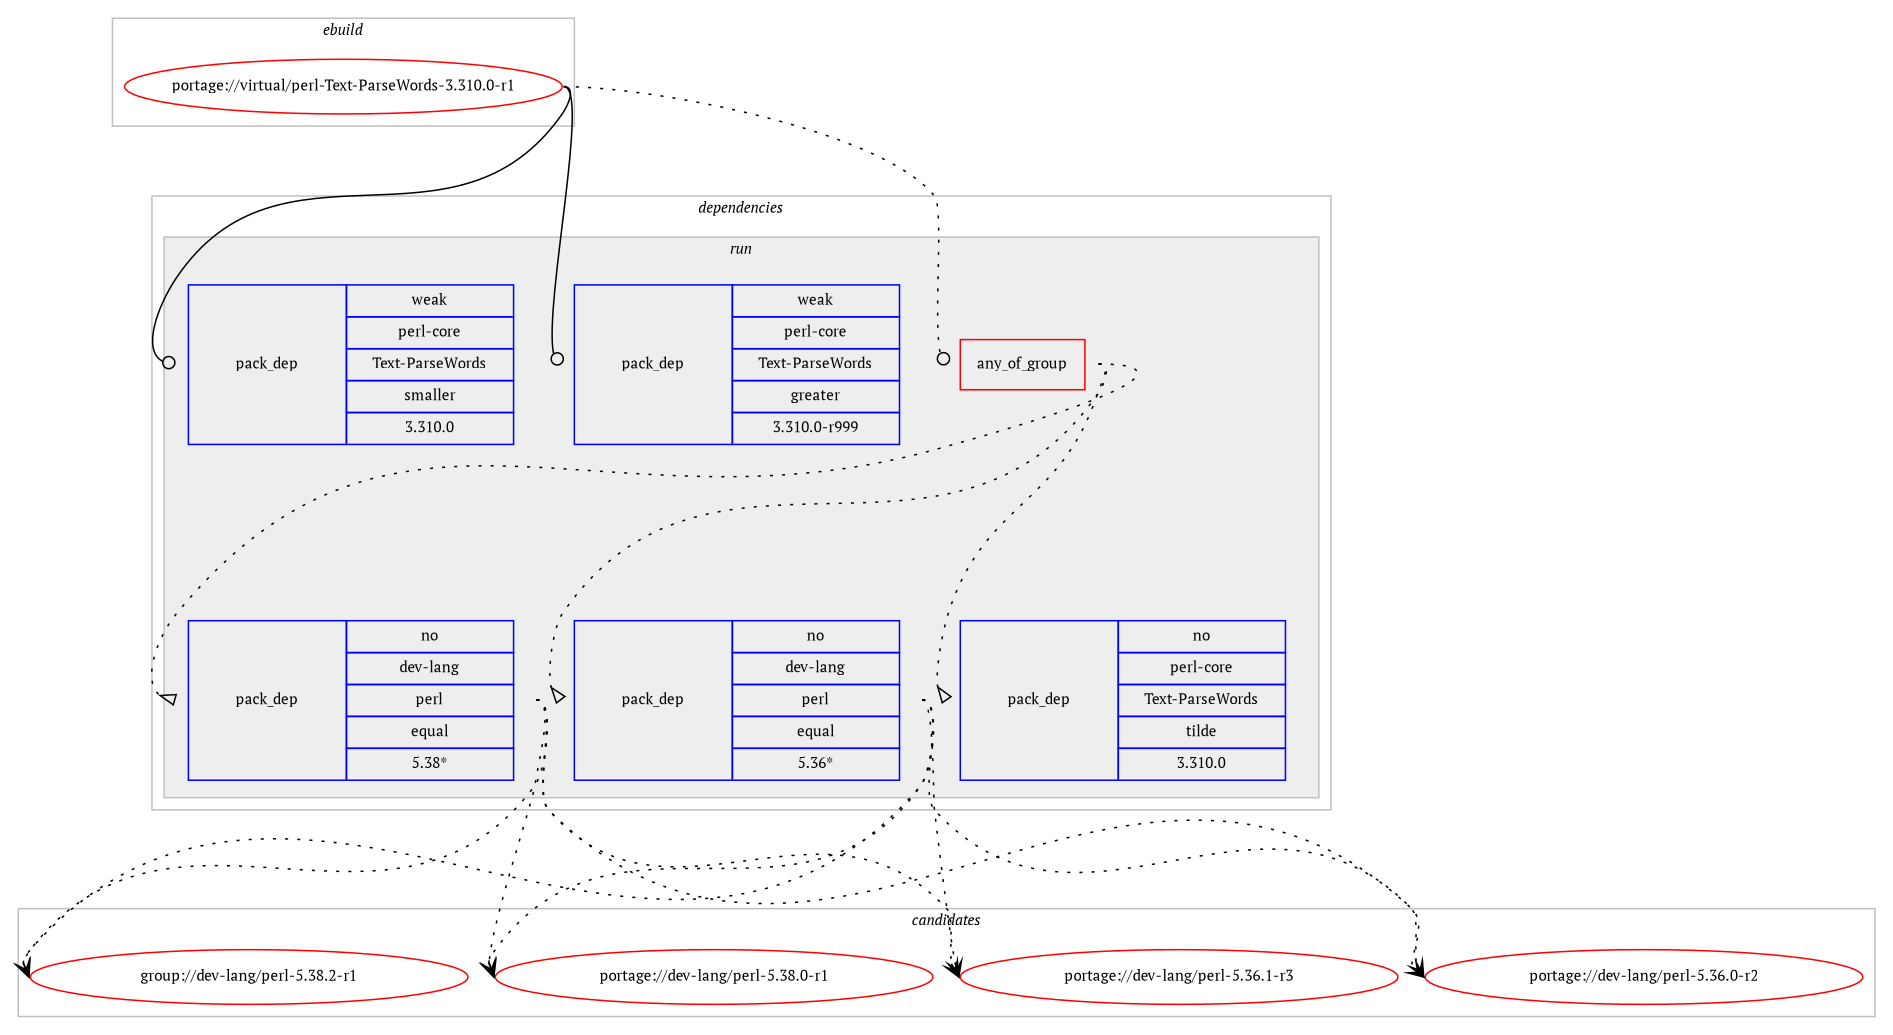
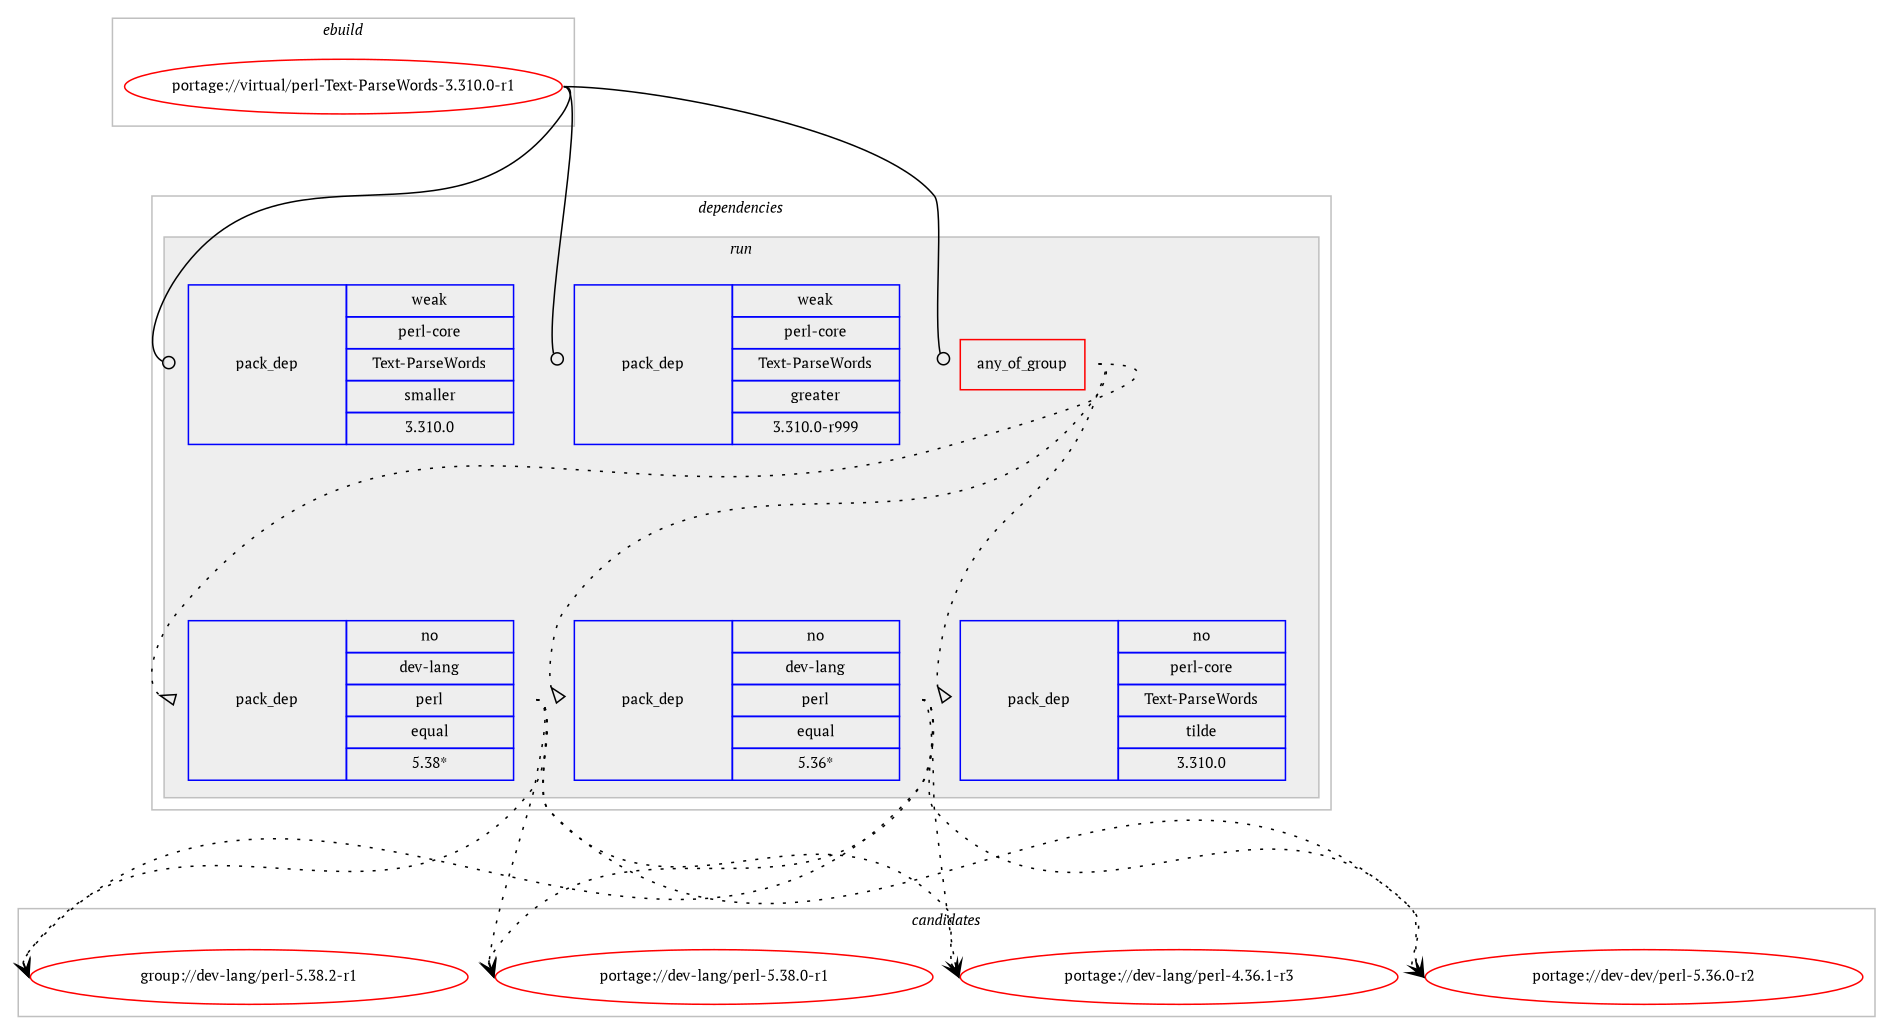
(833, 138) -> (833, 138)
(1179, 977) -> (1179, 977)
(1644, 977) -> (1644, 977)
